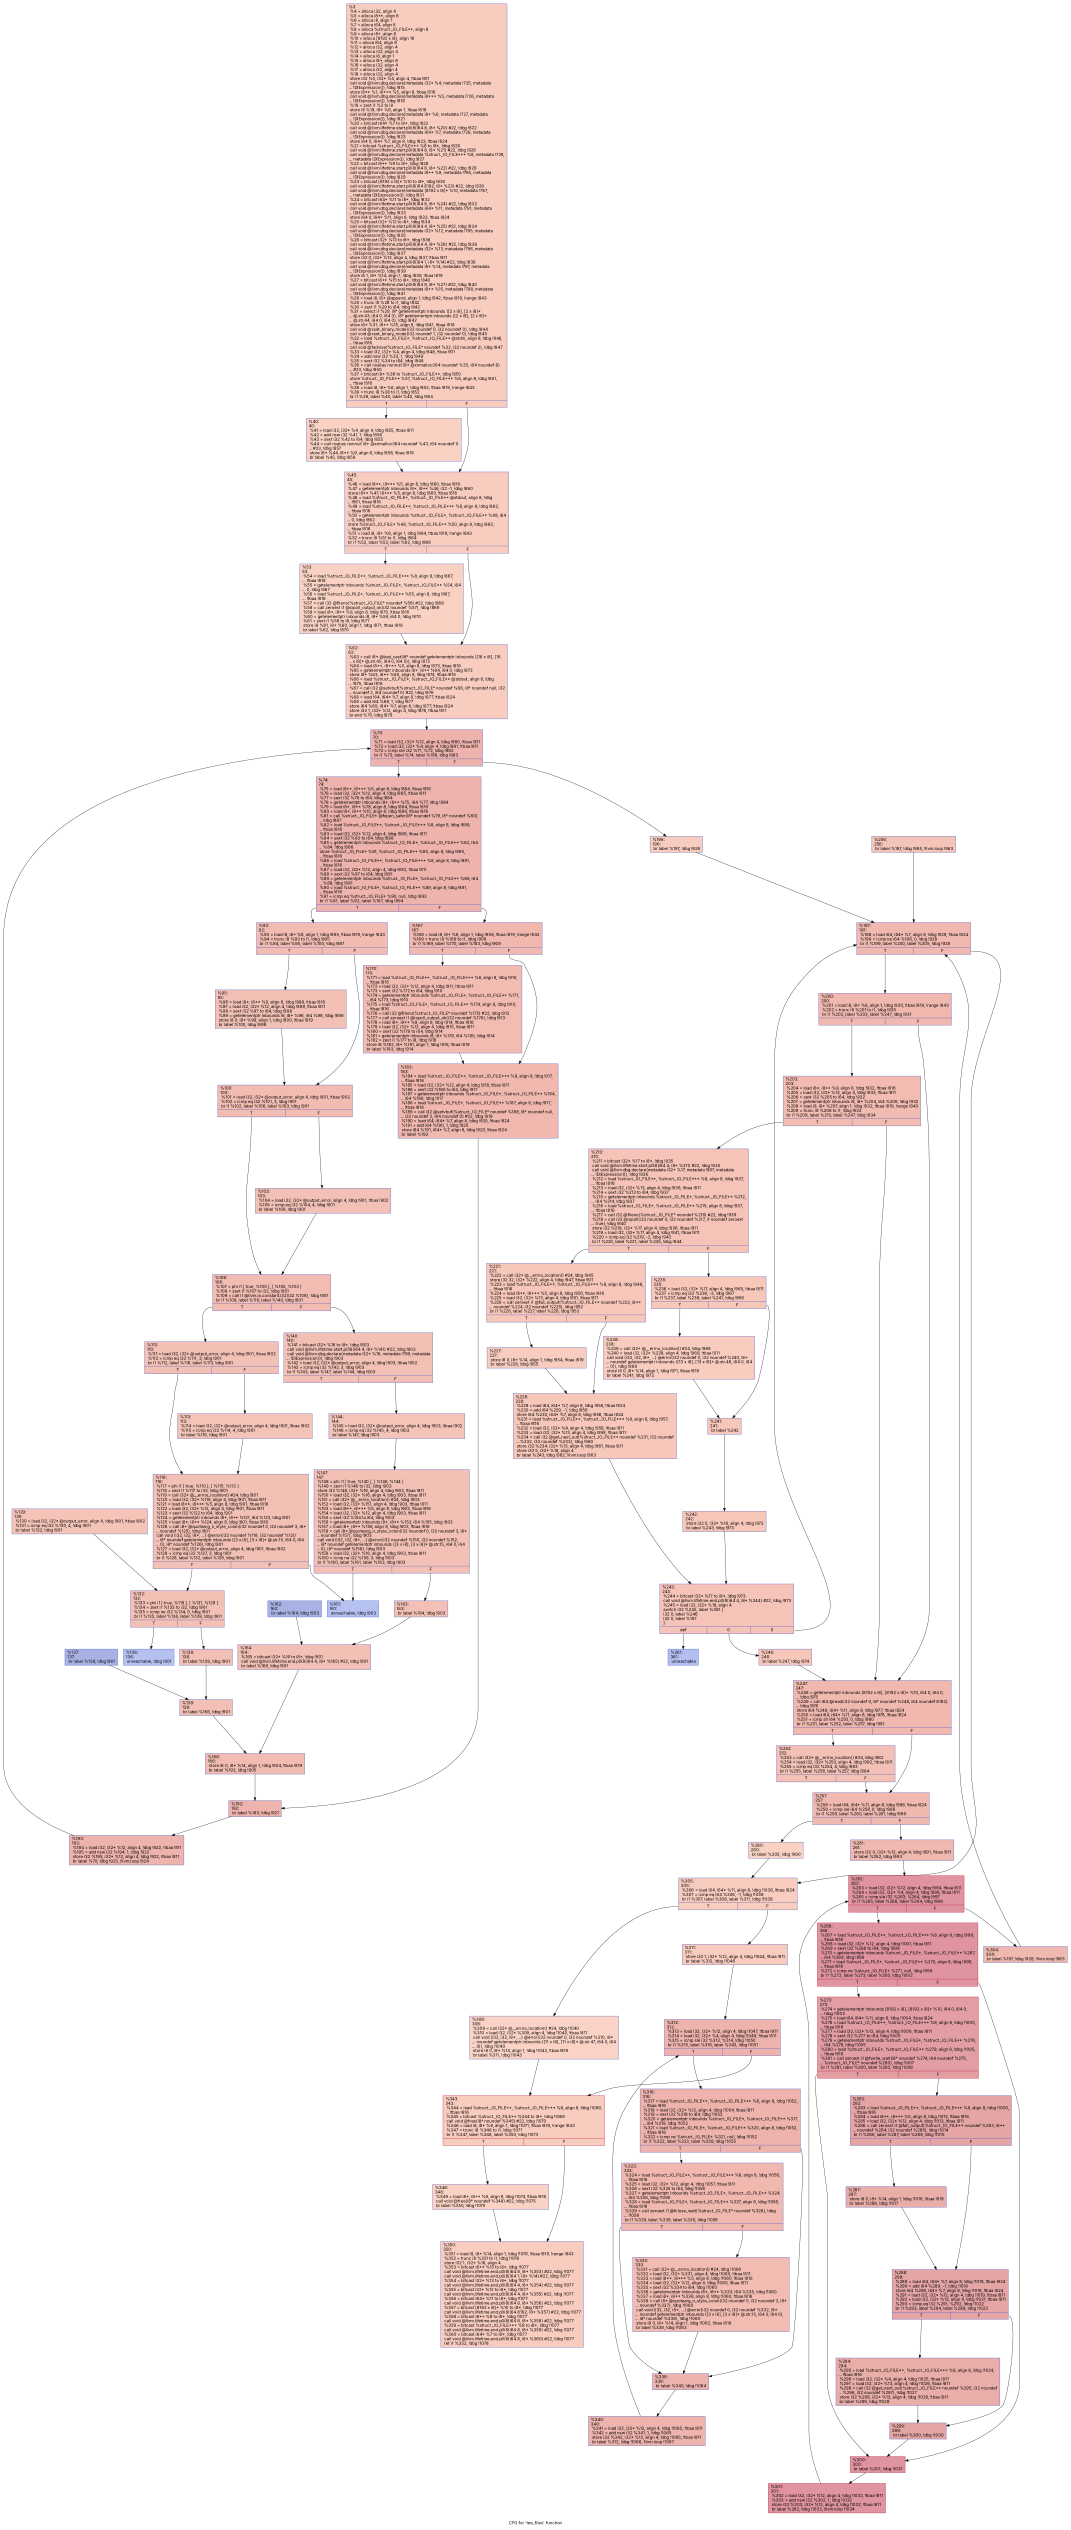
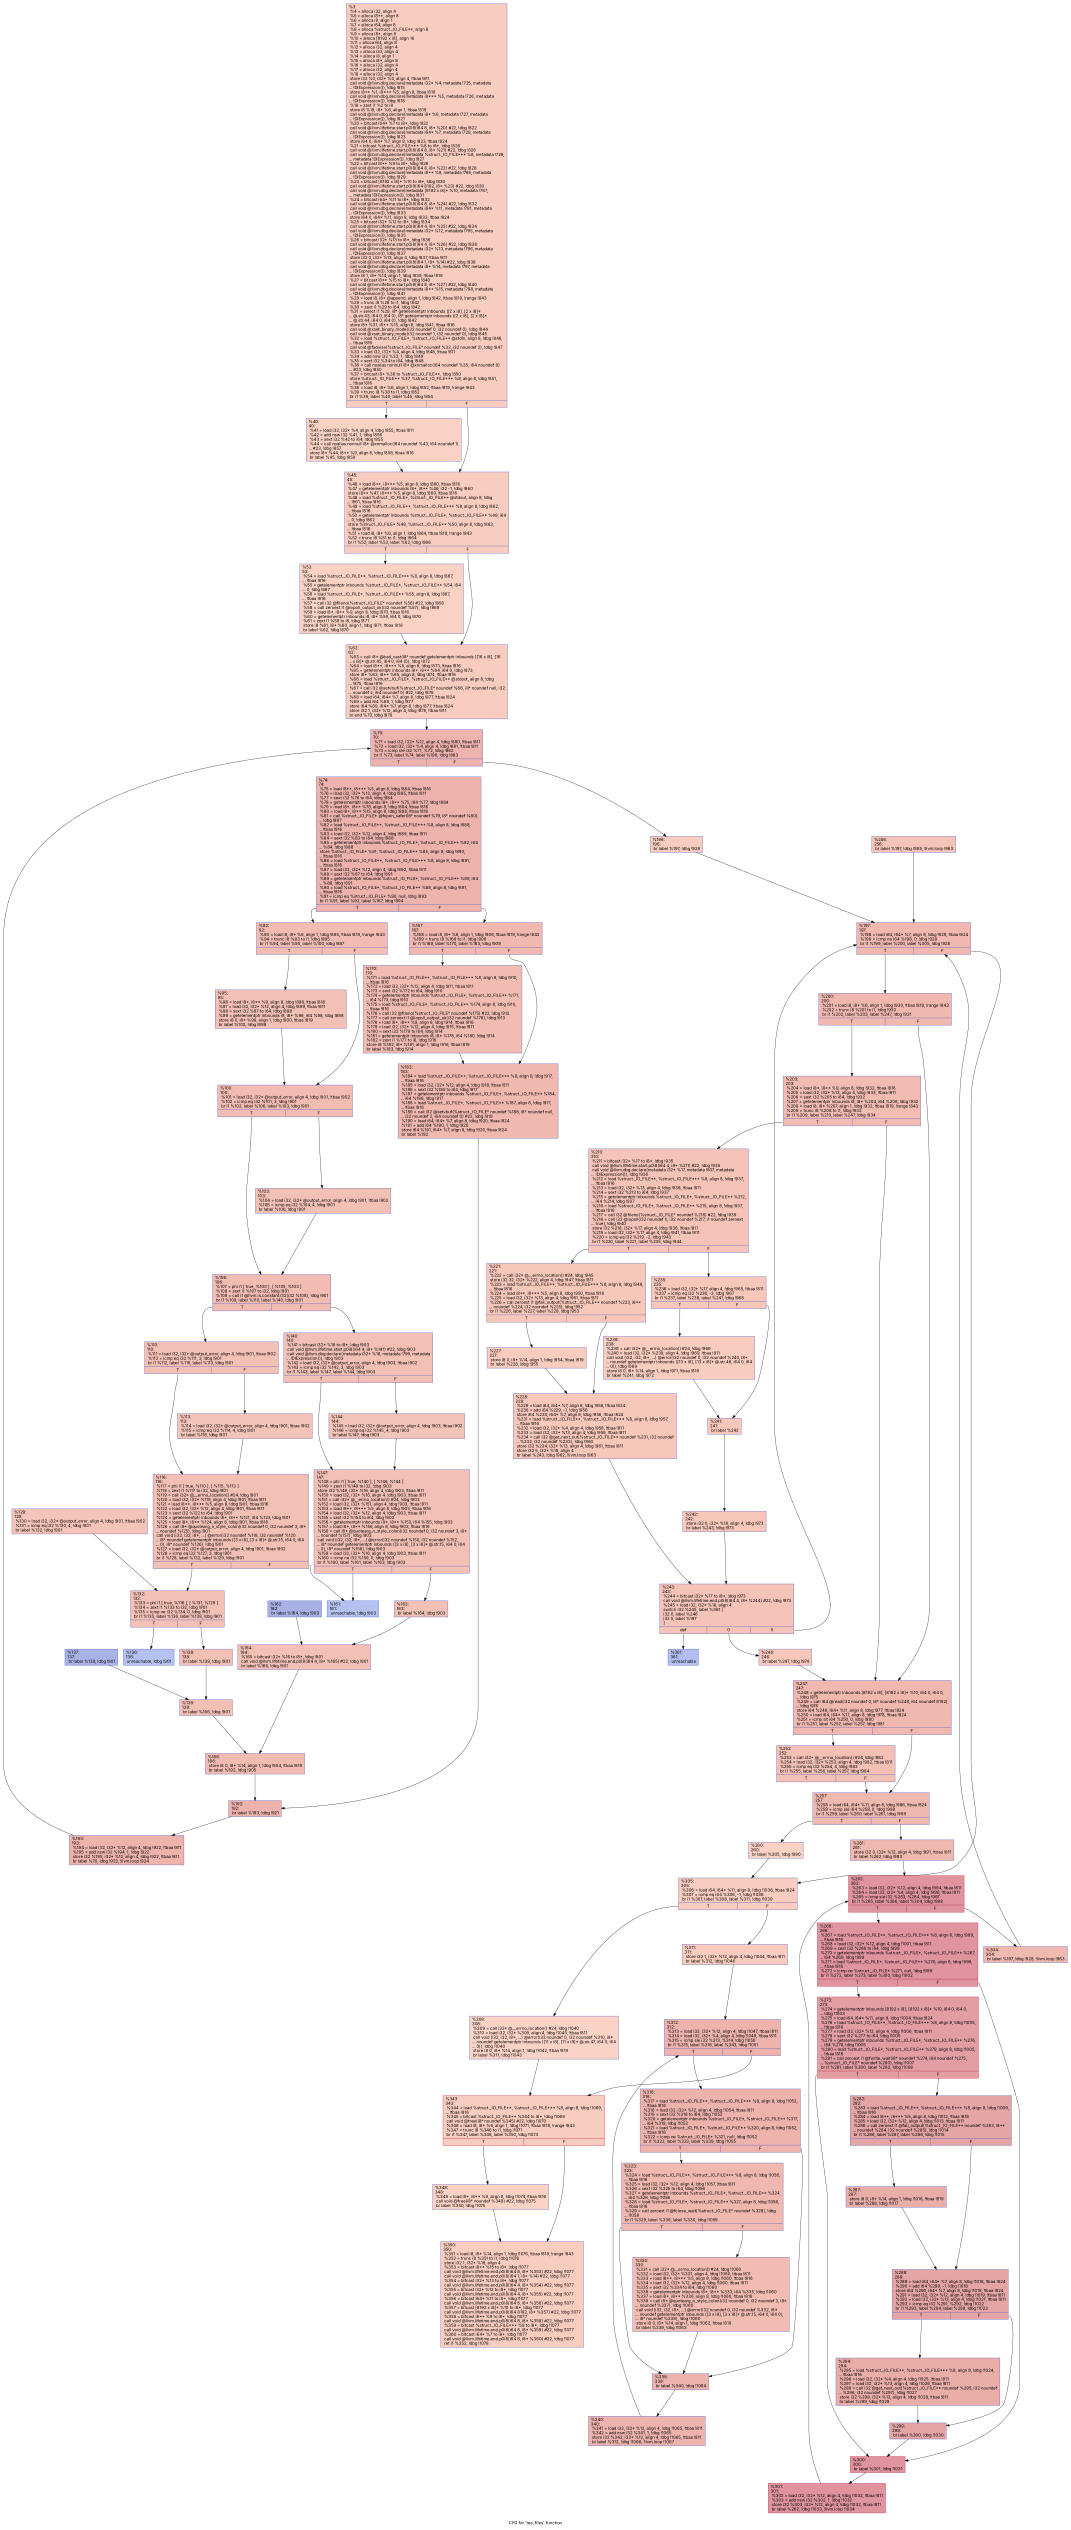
(399, 770) -> none
none -> (318, 1426)
